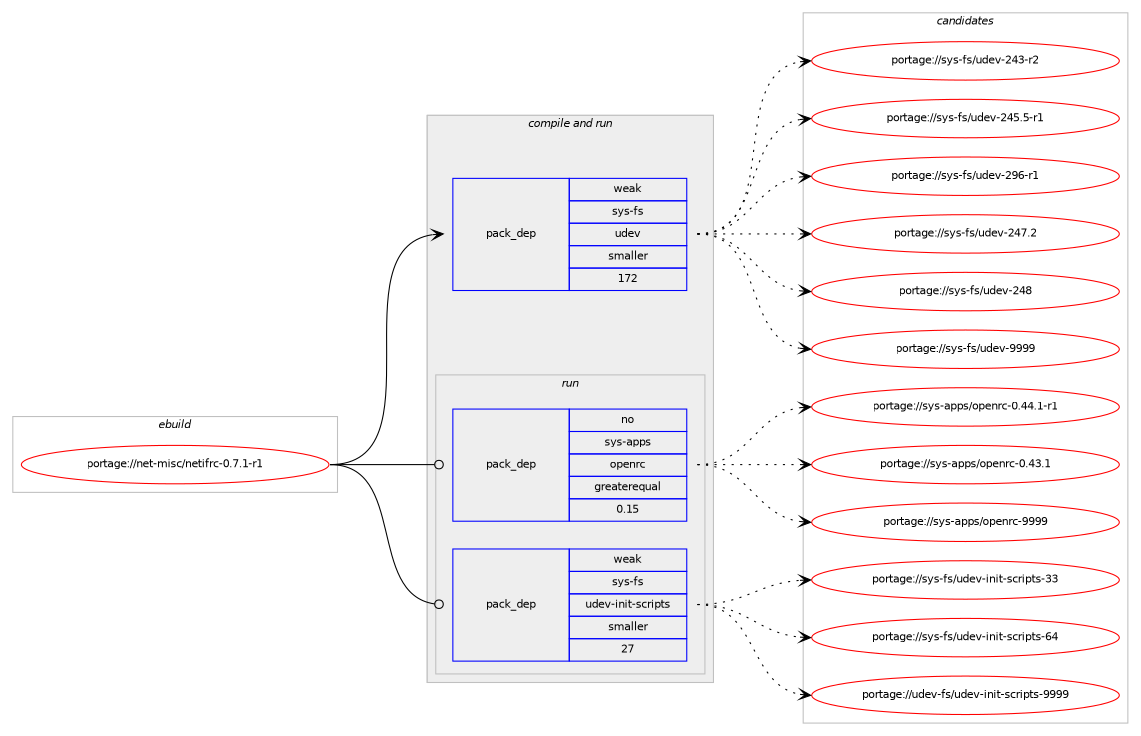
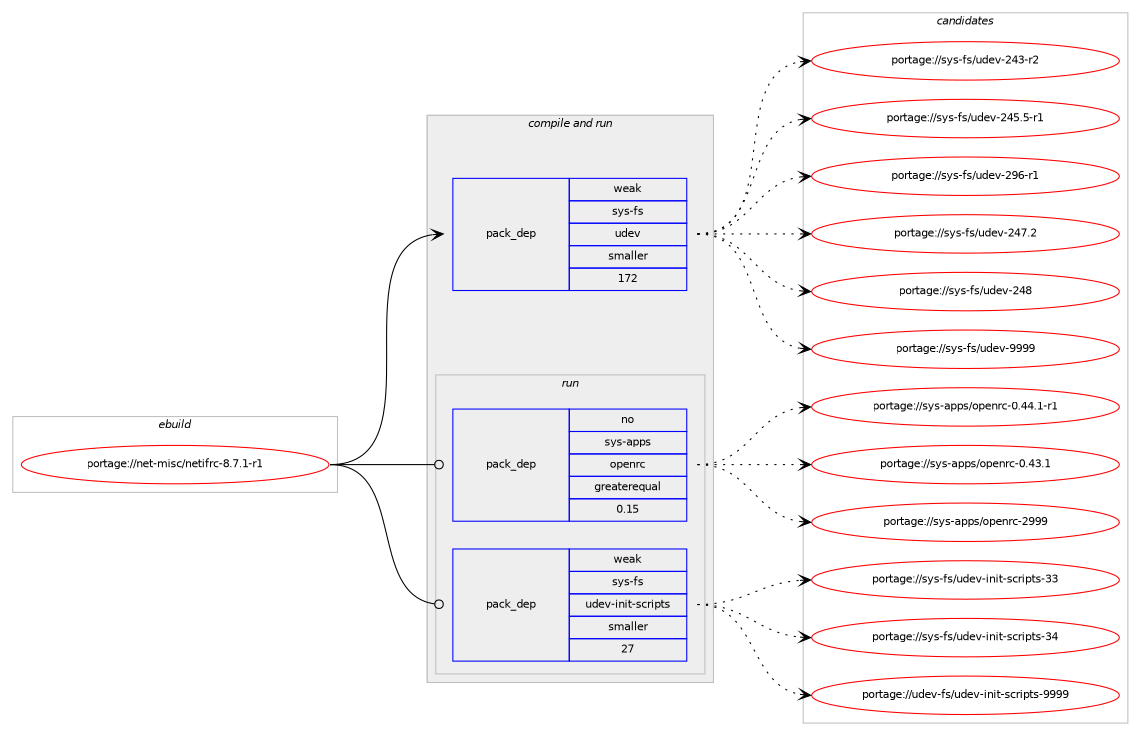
(175, 465) -> (175, 465)
(966, 522) -> (966, 522)
(966, 638) -> (966, 638)
